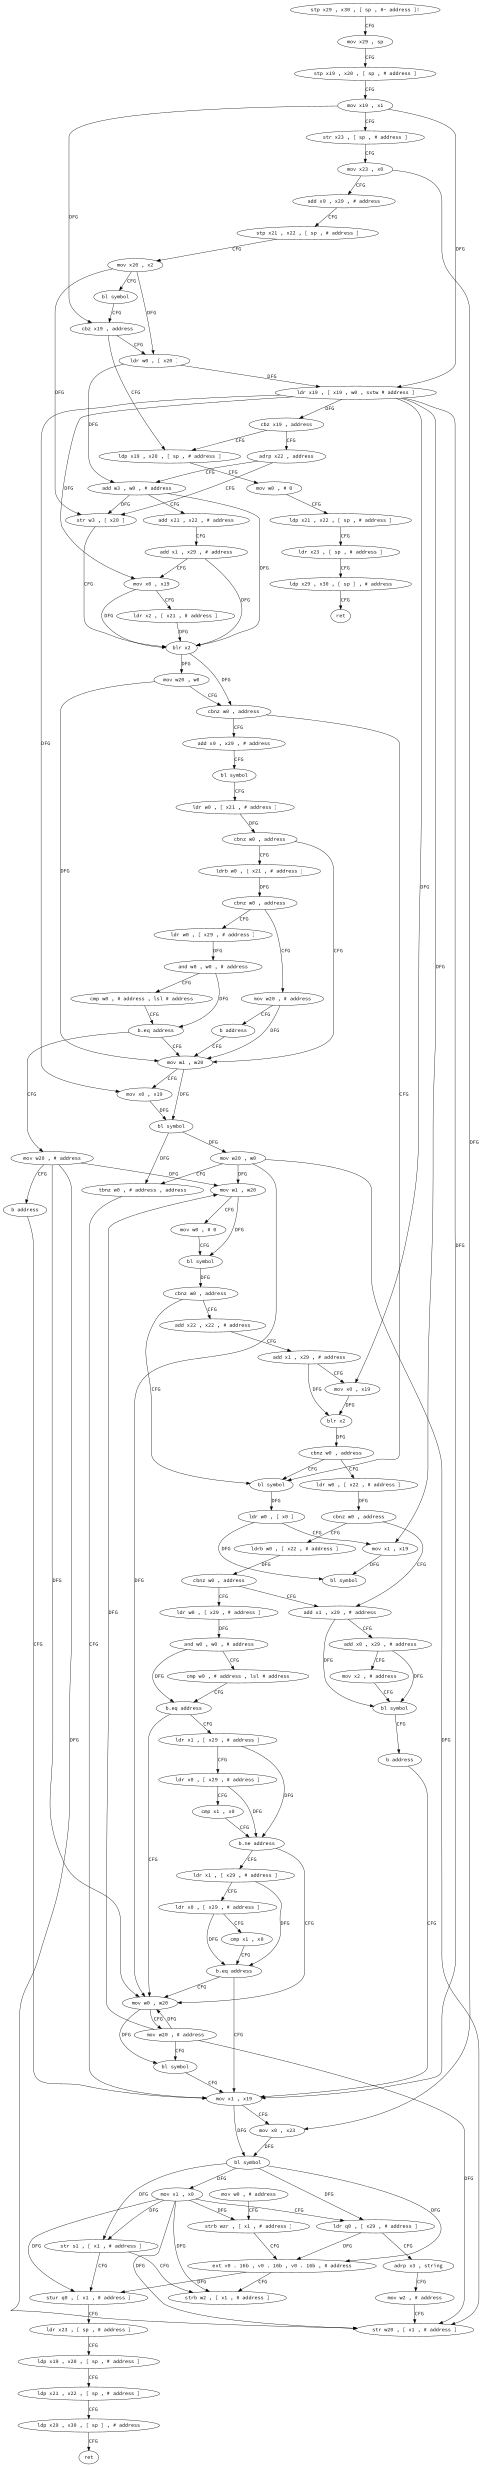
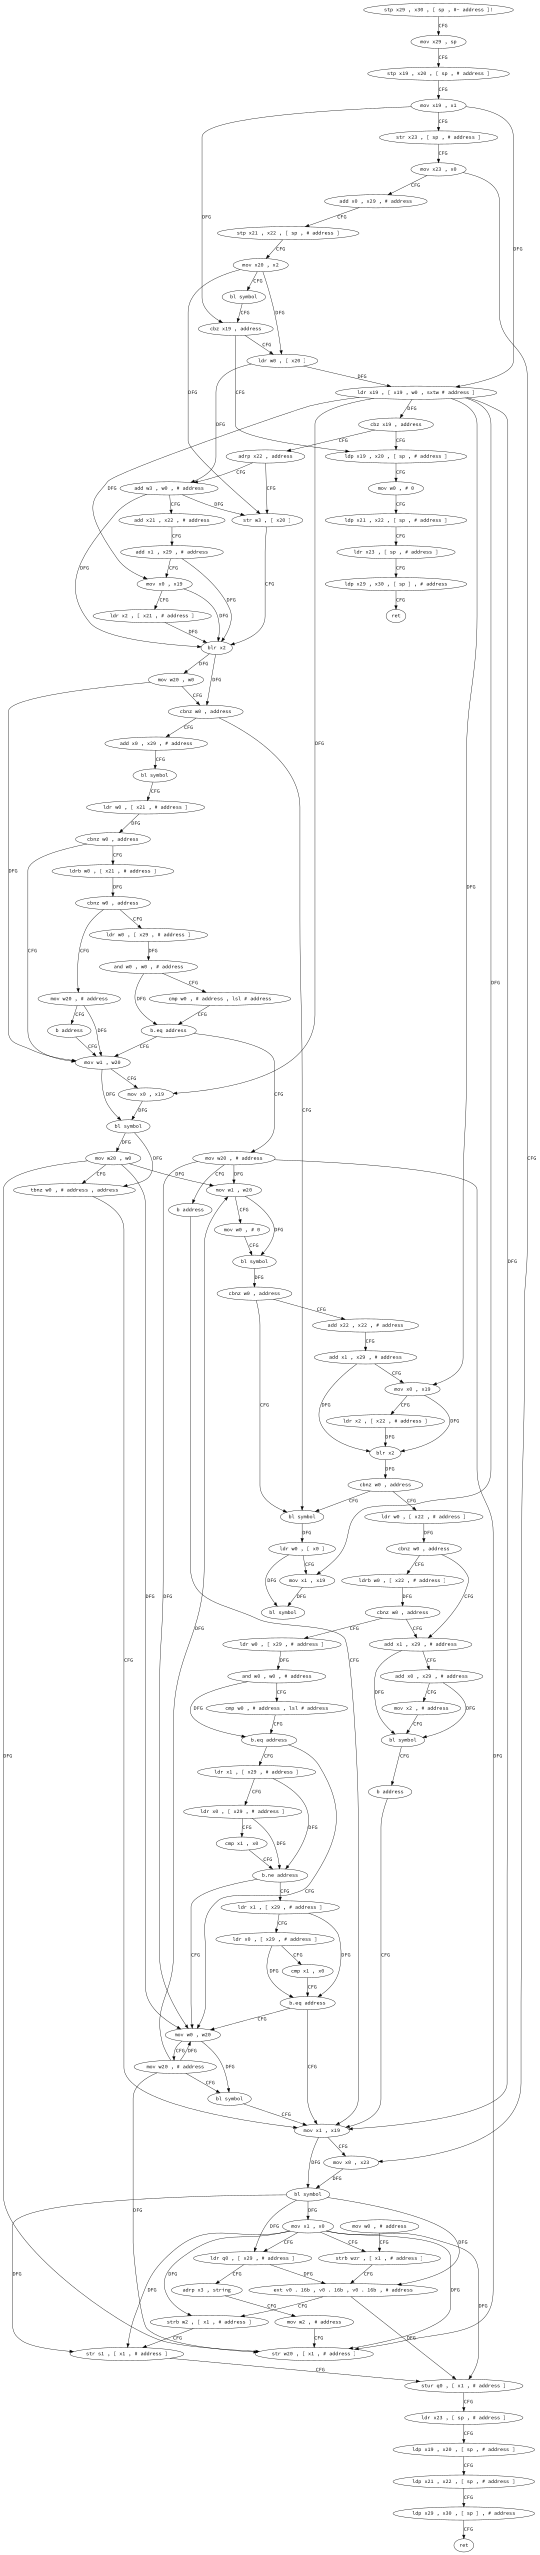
(474, 1142) -> (532, 1158)
none -> (385, 1421)
(222, 2210) -> (353, 2242)
(159, 2272) -> (170, 2337)
